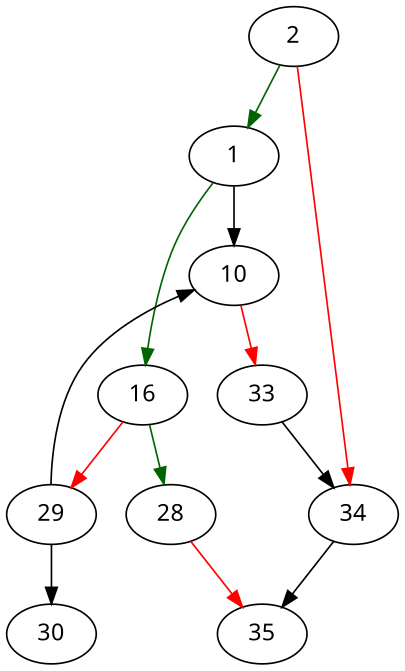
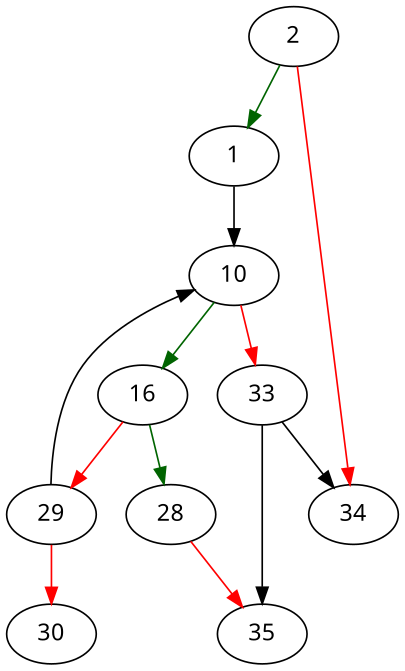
(168, 261) -> (194, 329)
(51, 566) -> (51, 566)
(313, 568) -> (262, 506)
